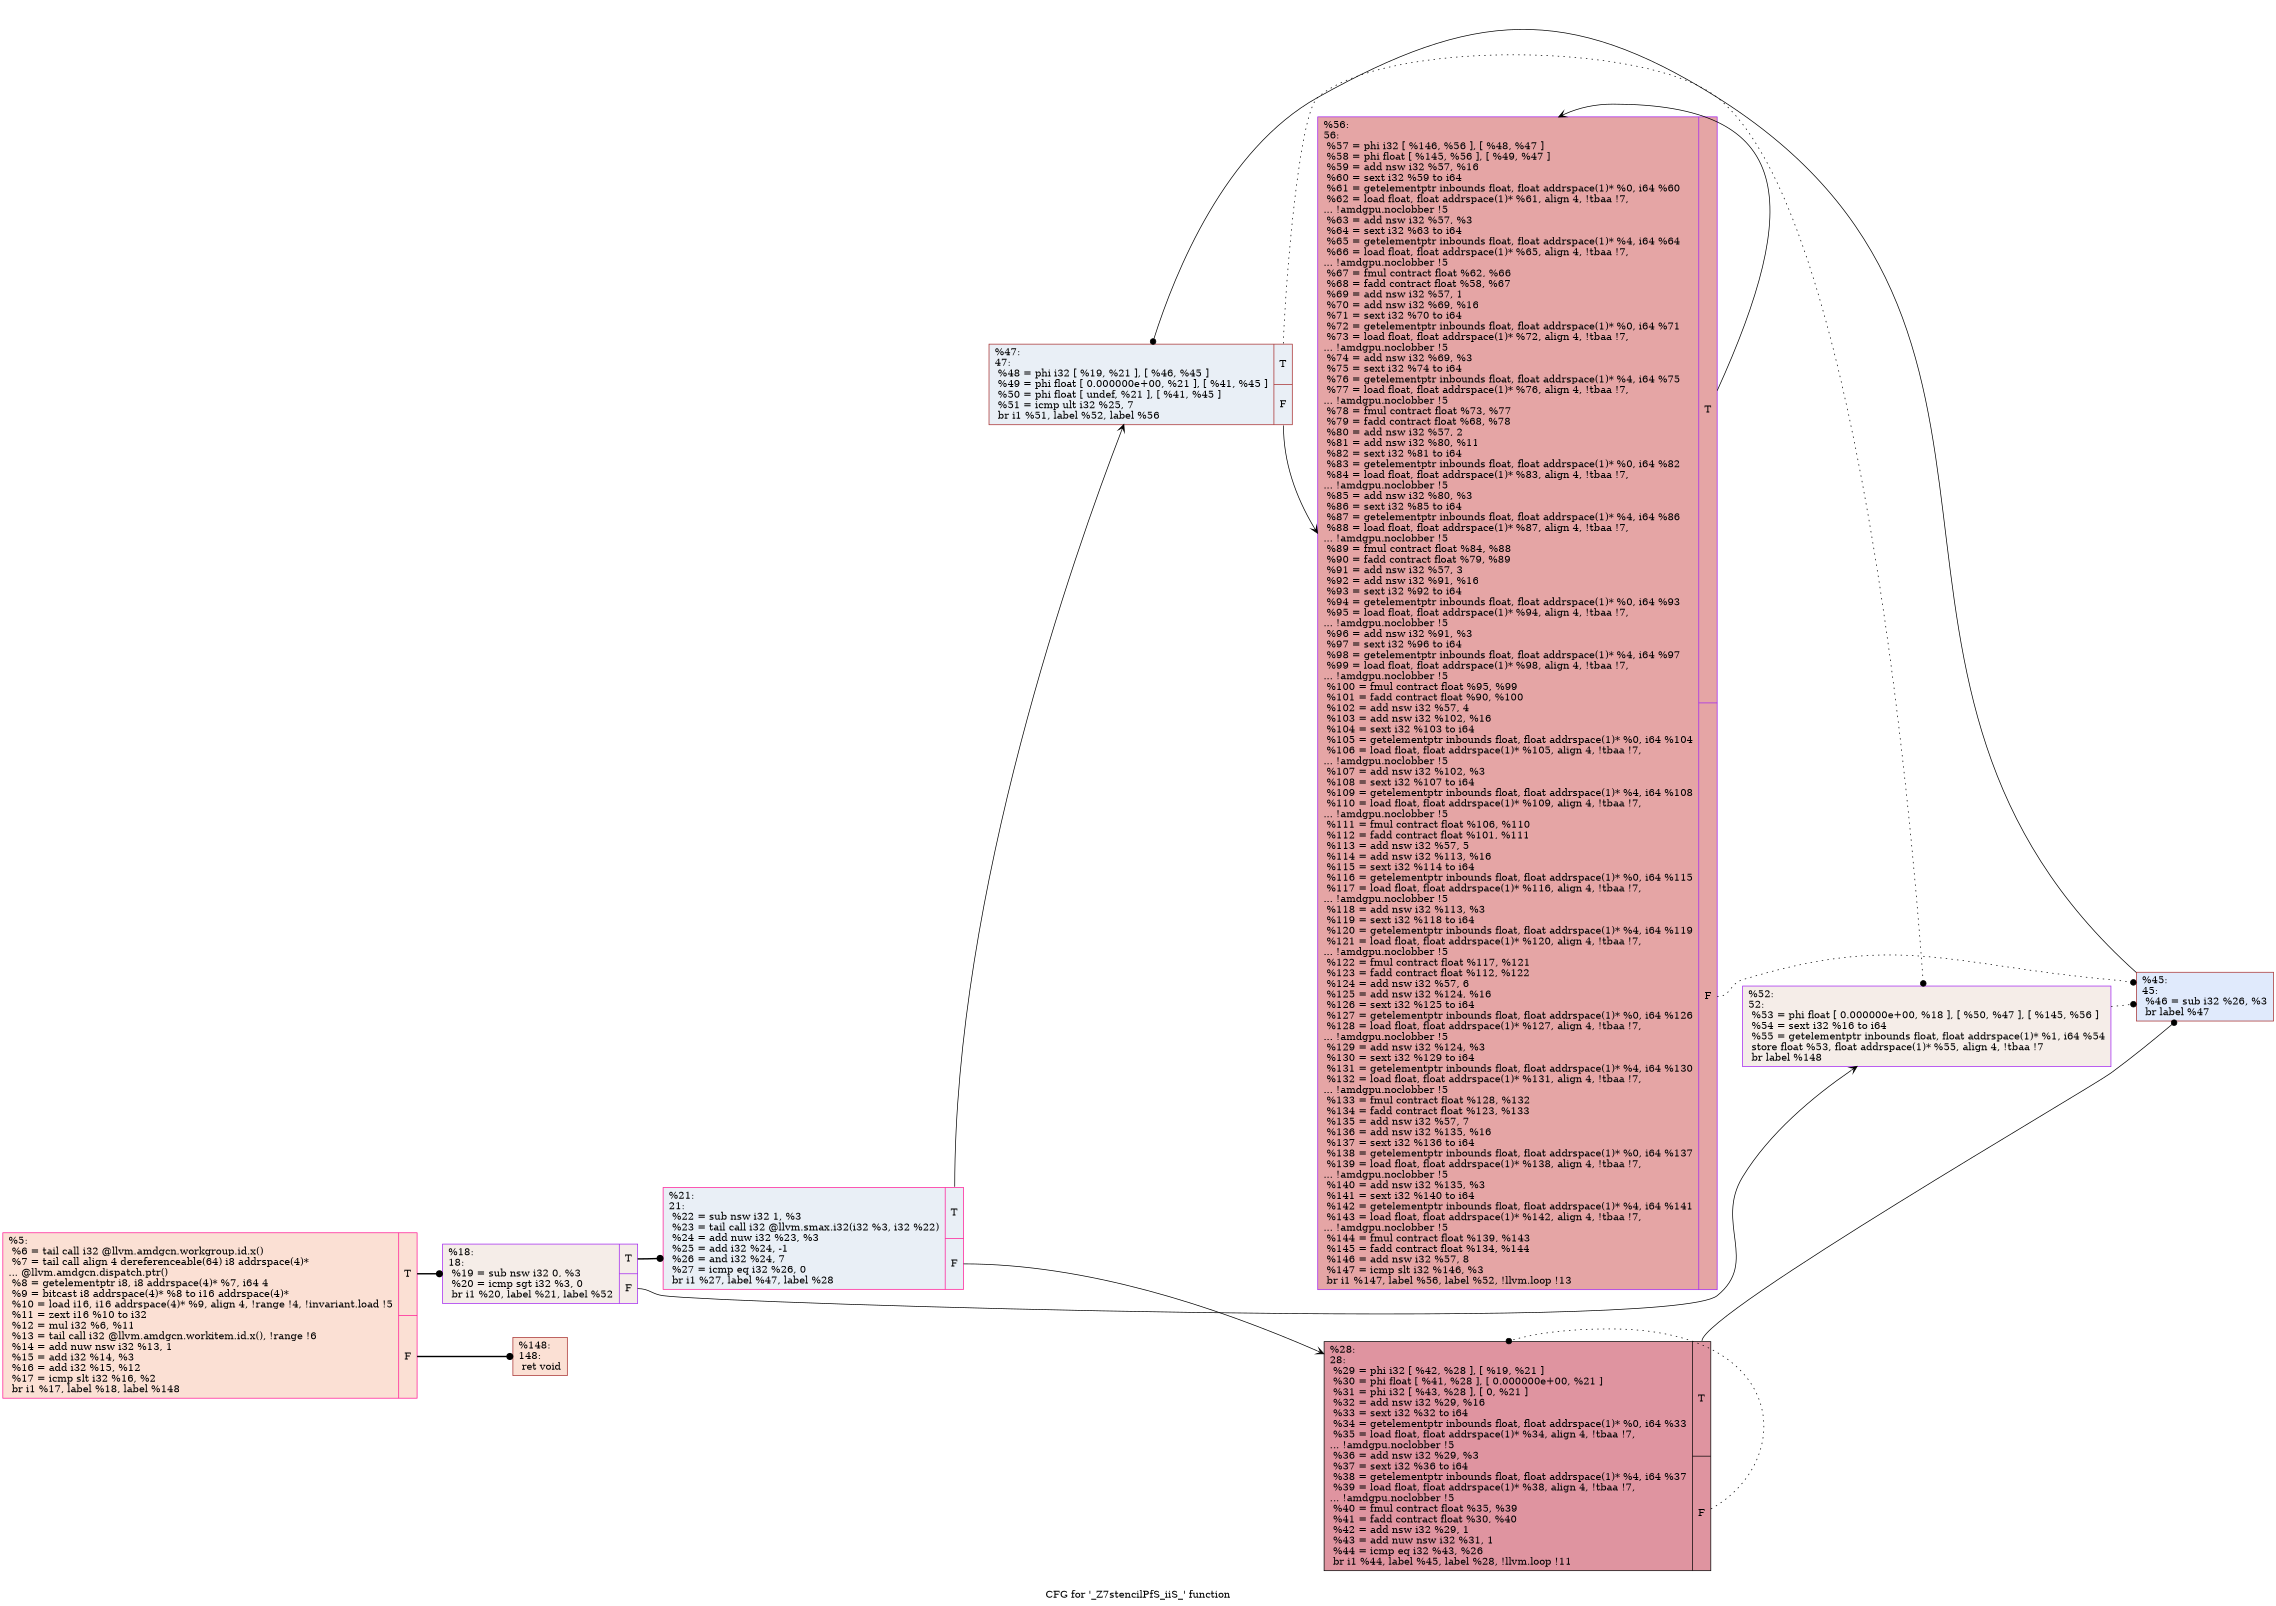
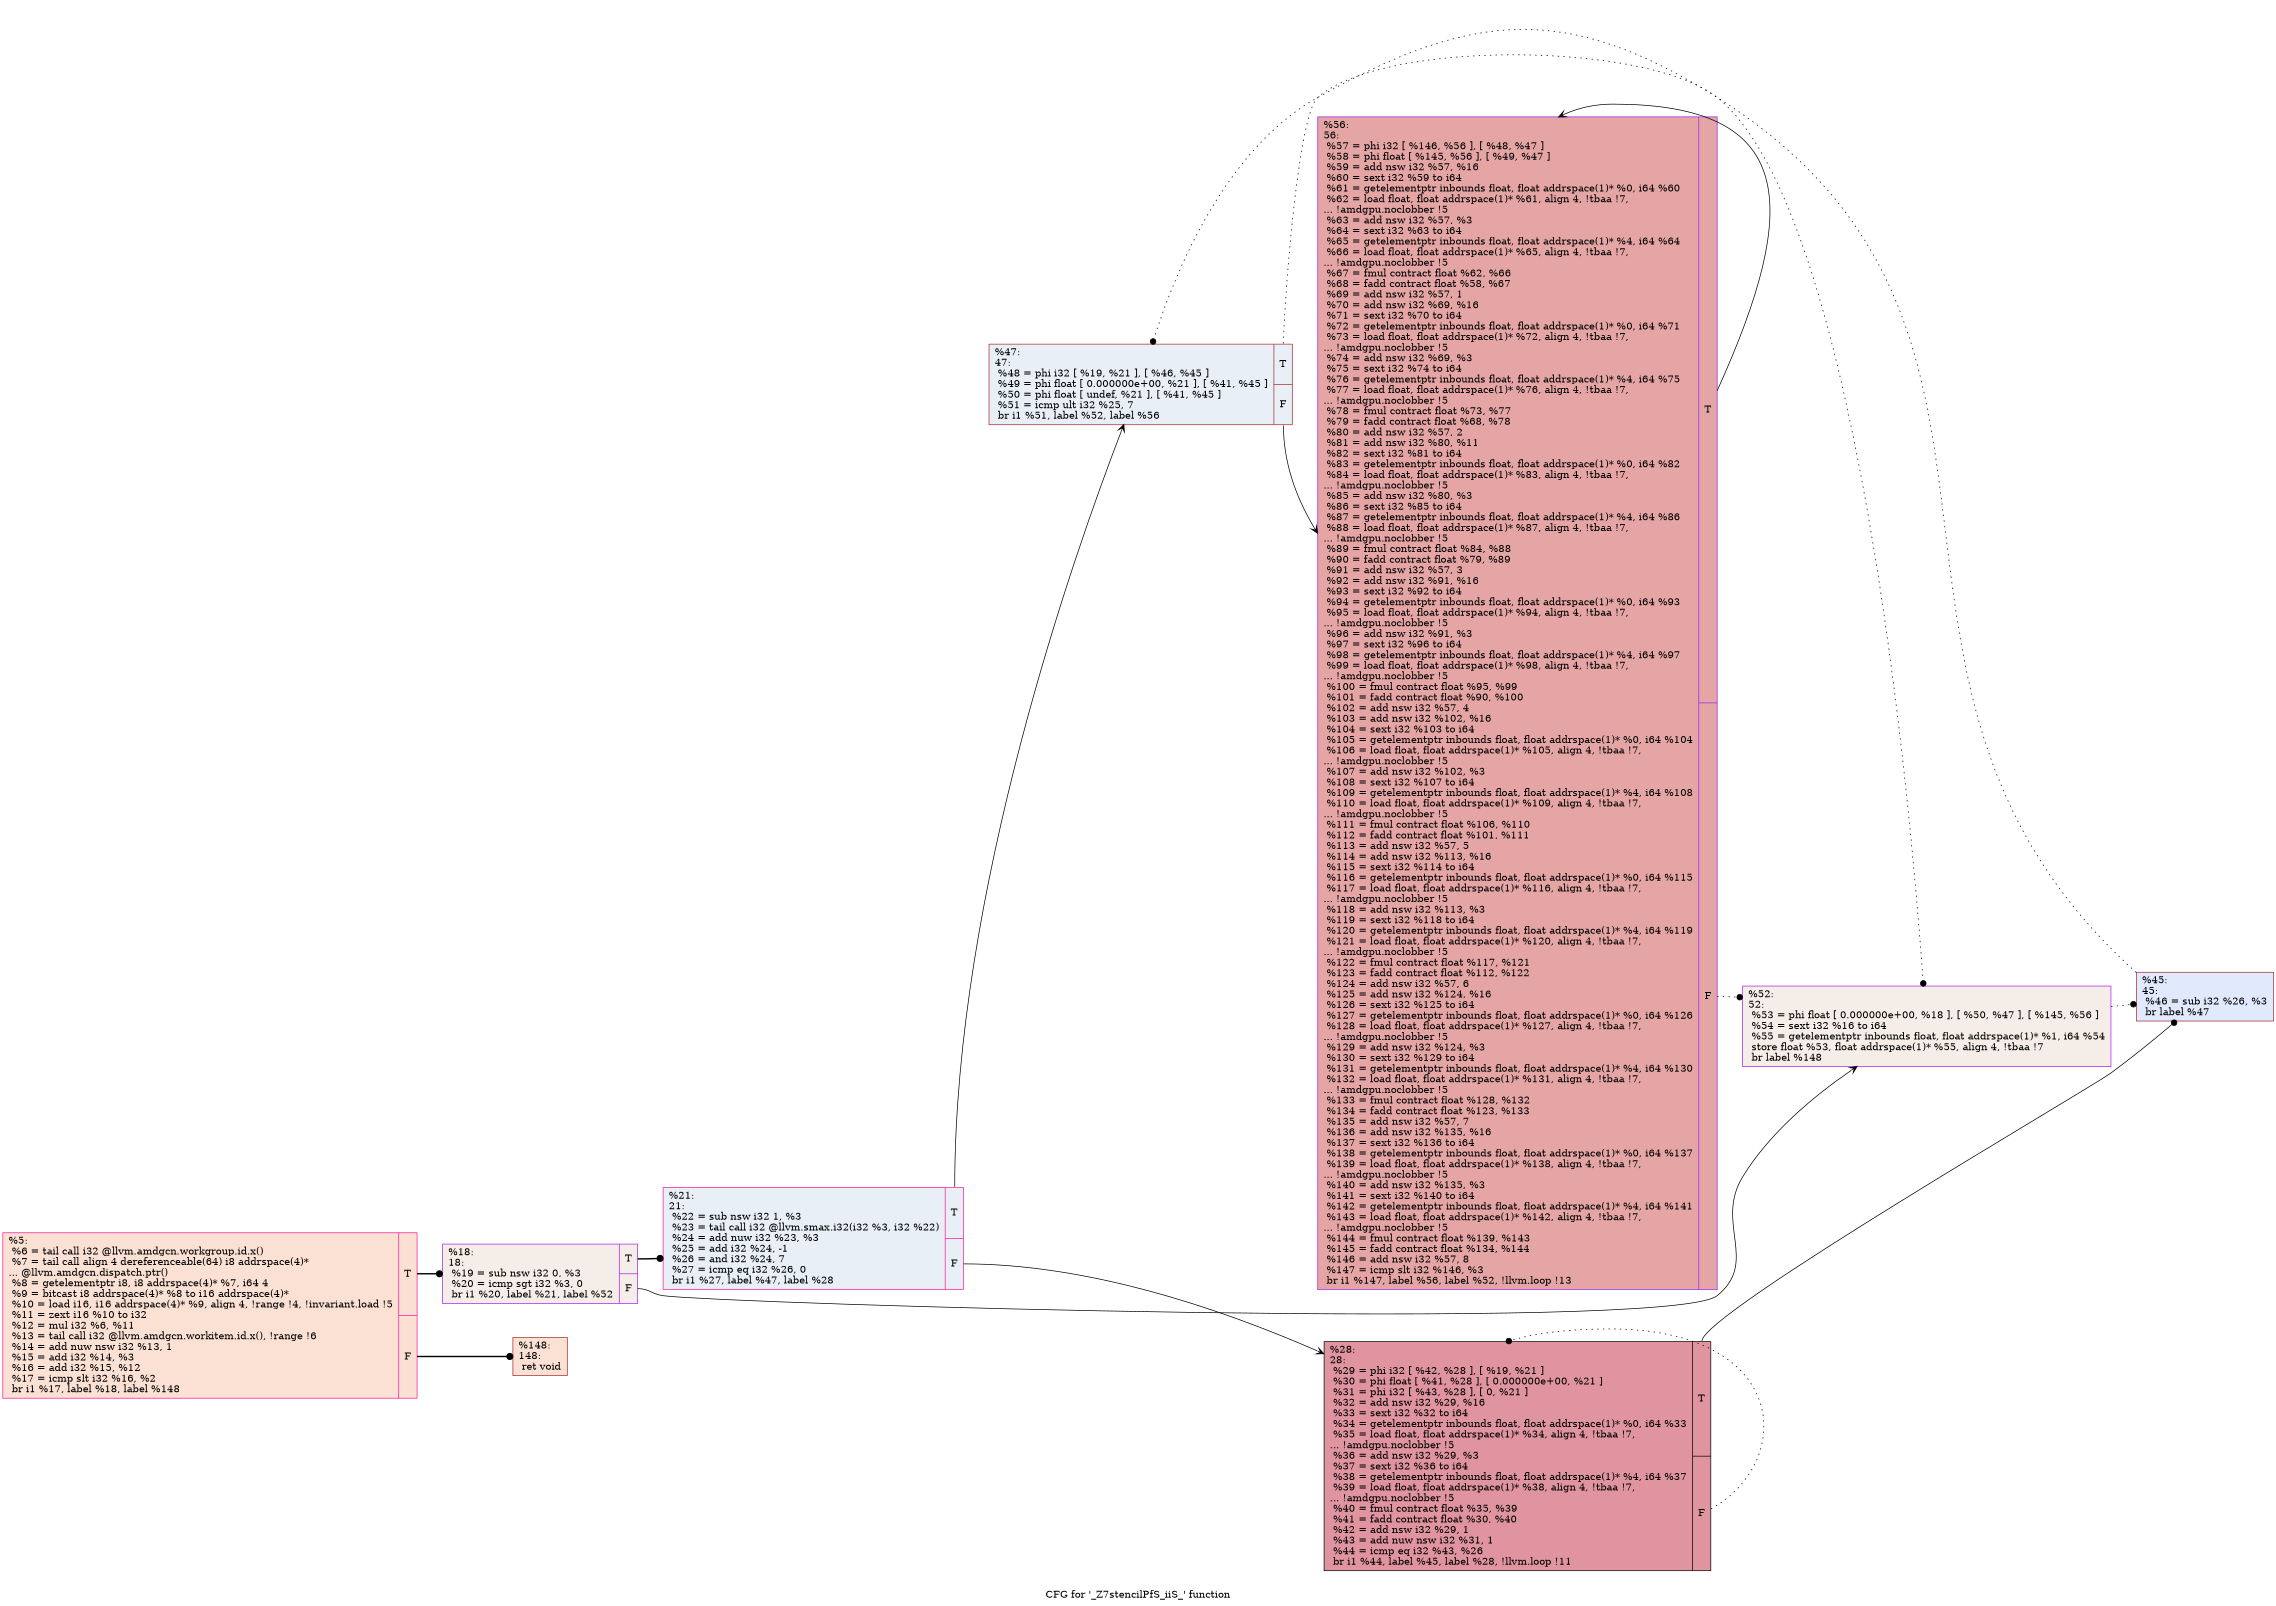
(1824, 187) -> (1824, 187)
(1910, 956) -> (1727, 997)
